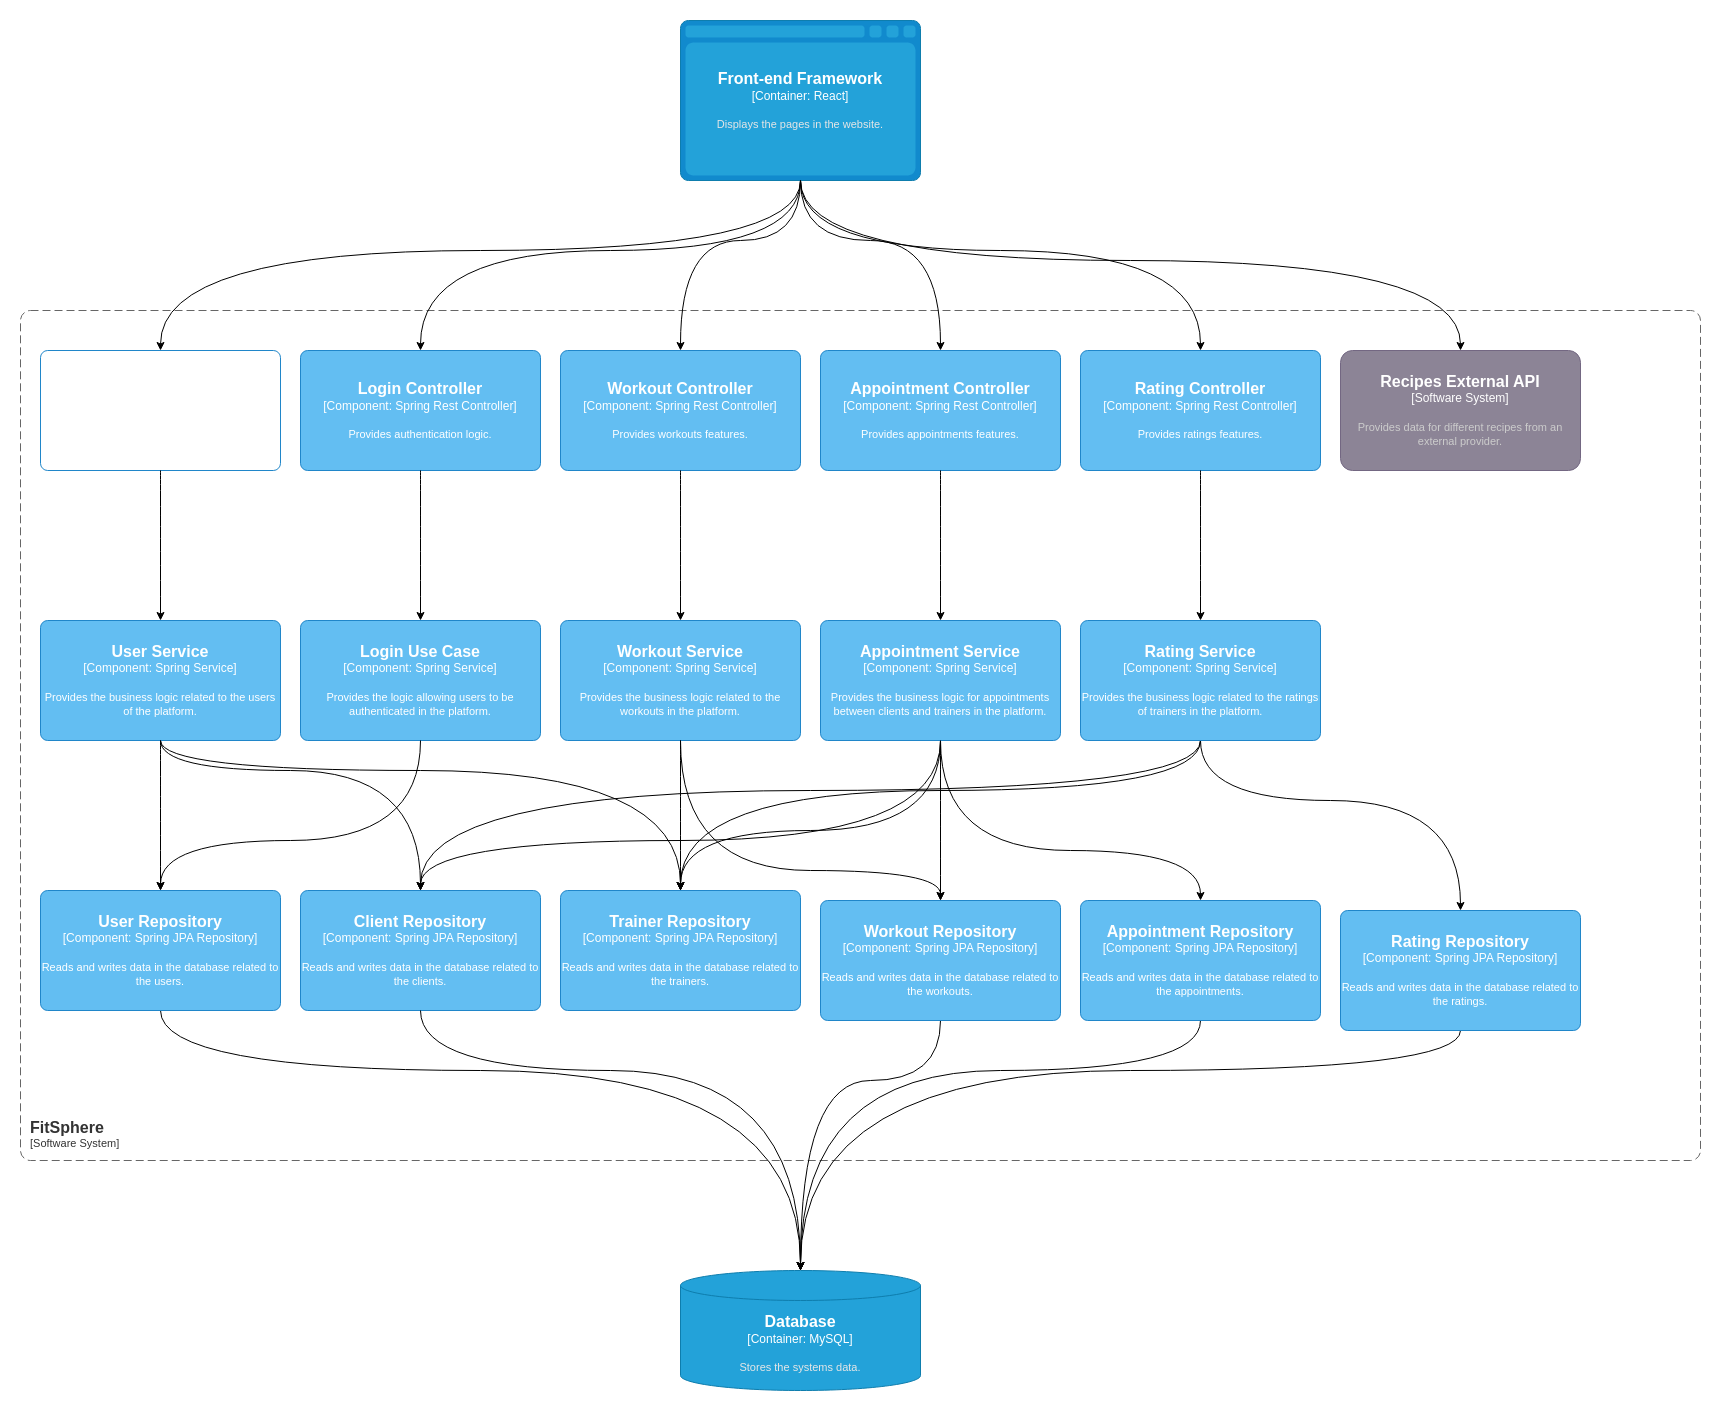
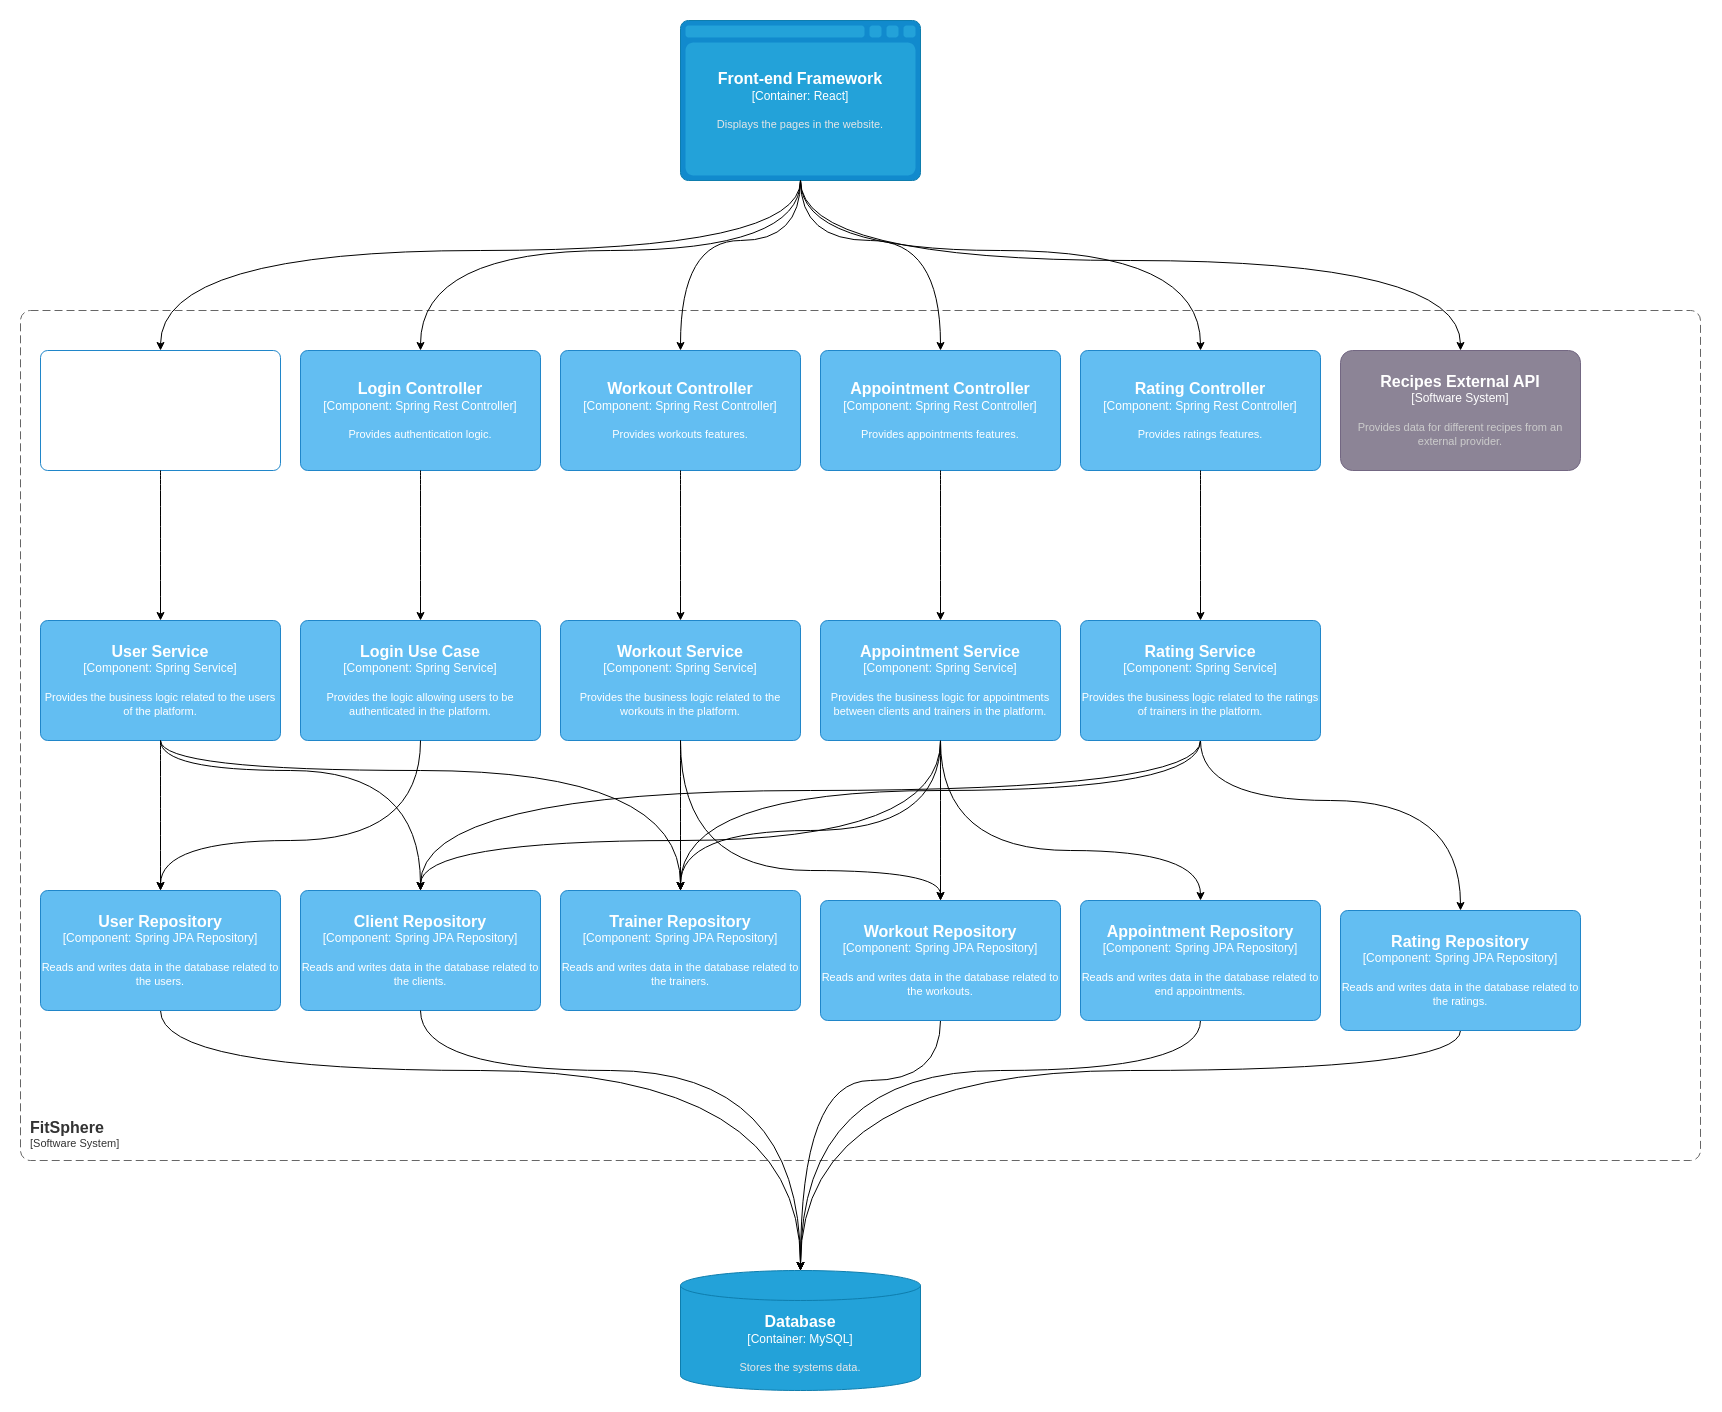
(1201, 961) -> (1201, 961)
